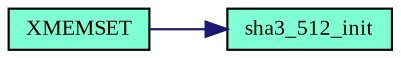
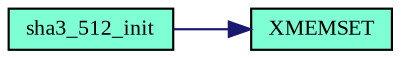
(178, 29) -> (201, 29)
